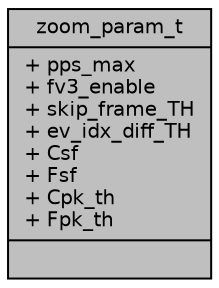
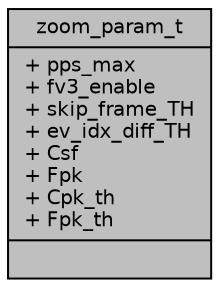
(51, 176) -> (54, 176)
